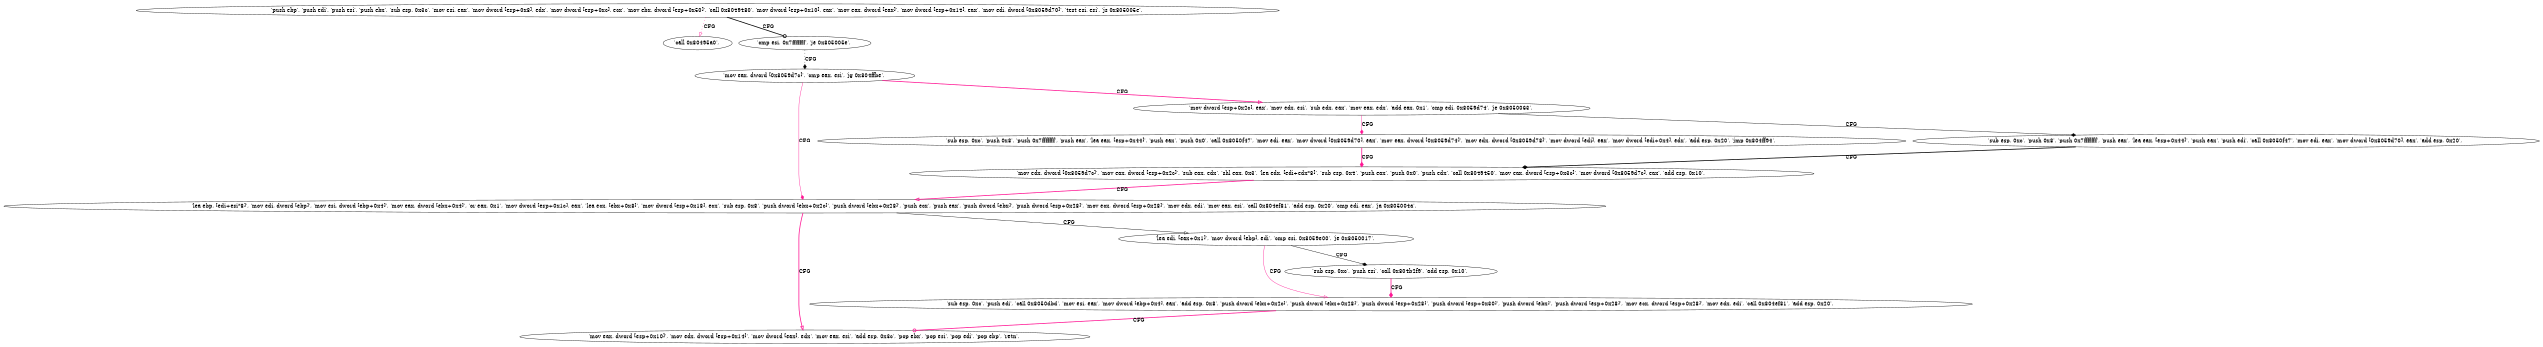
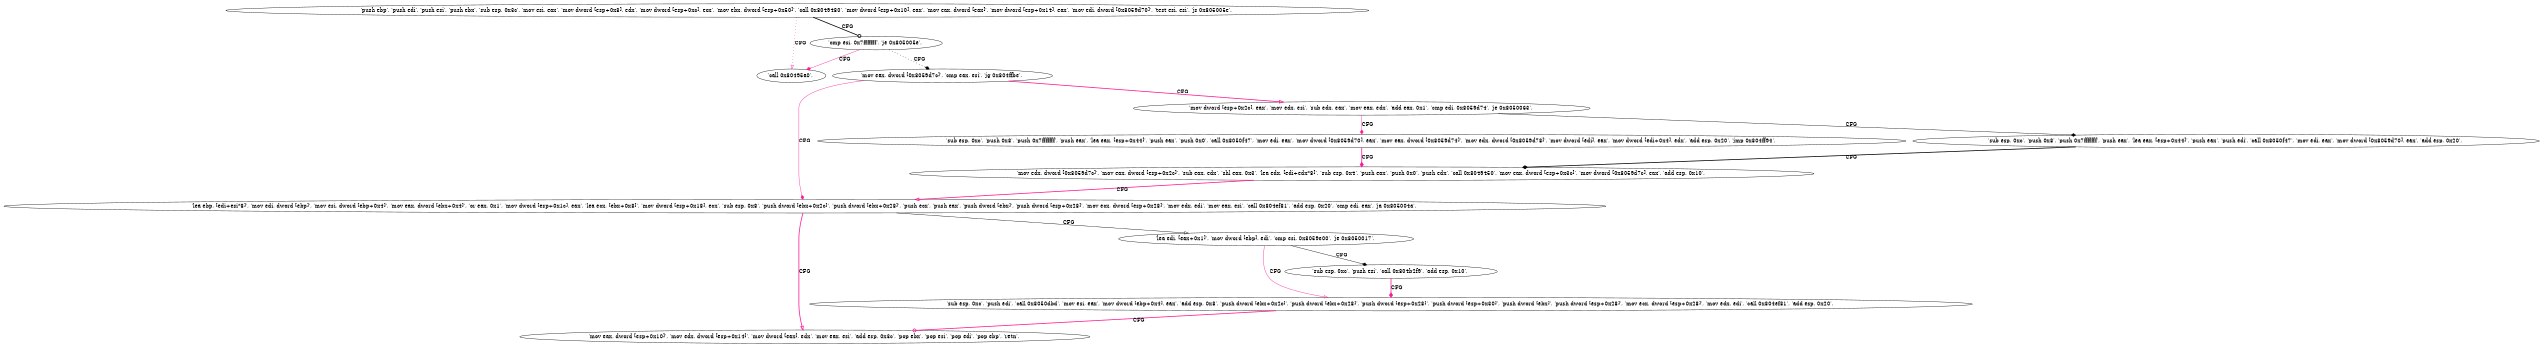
none -> (835, 59)
